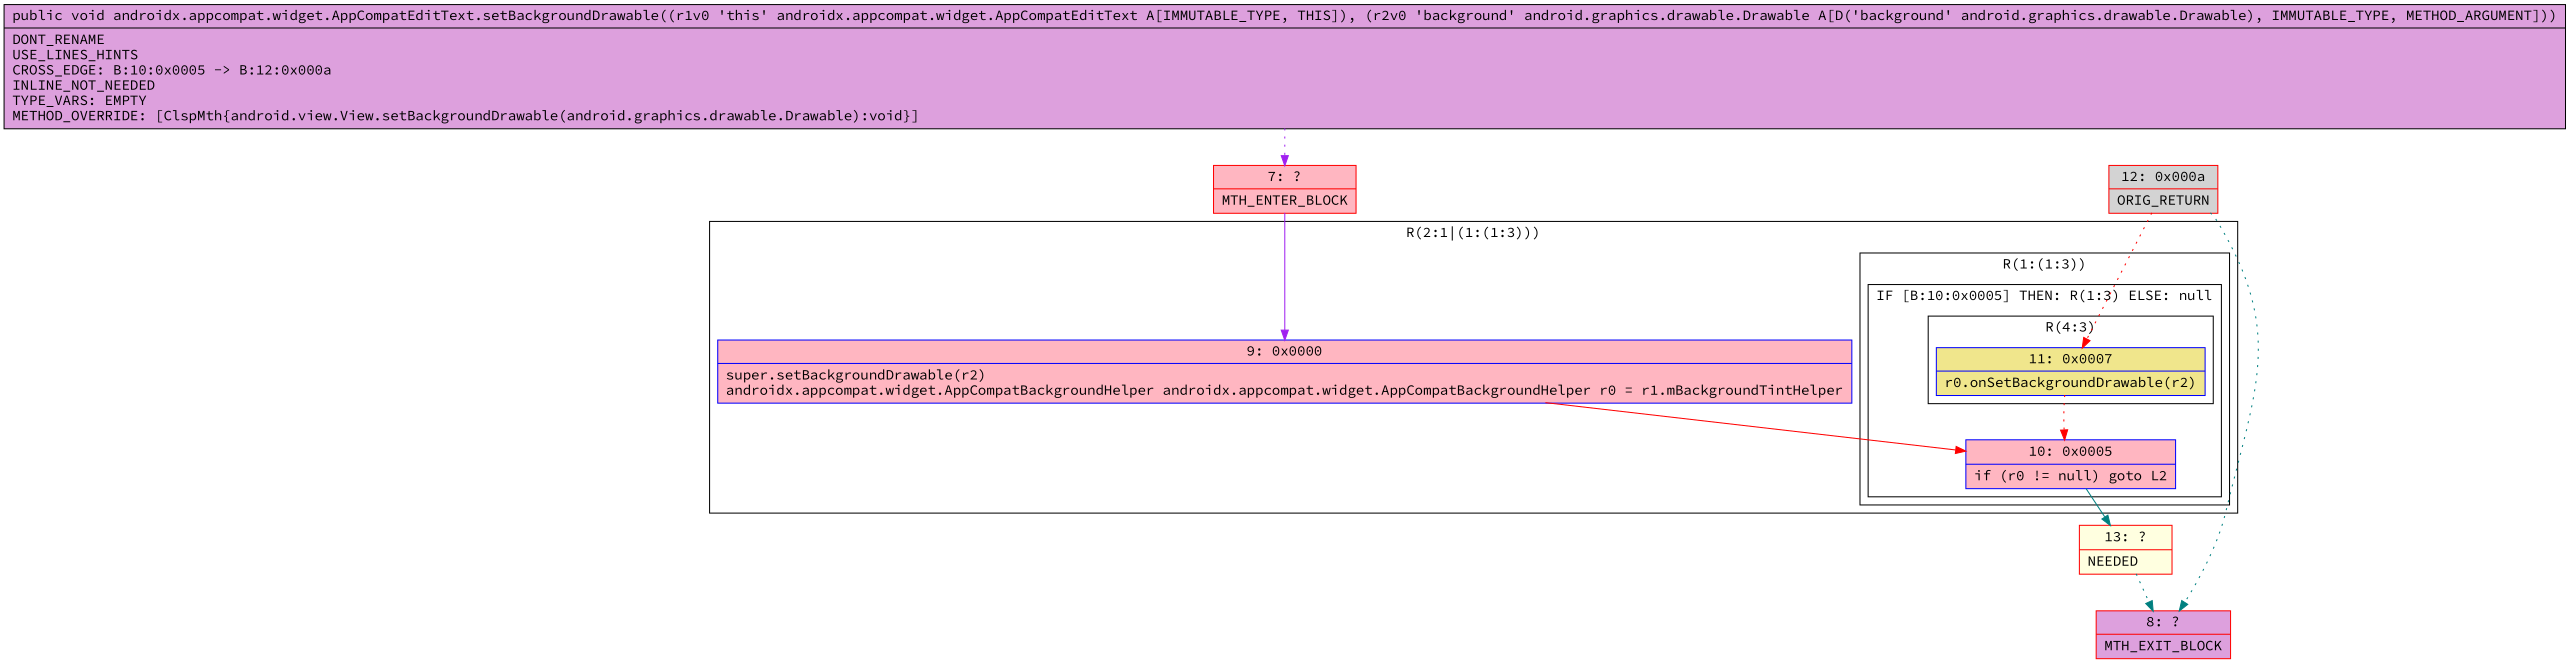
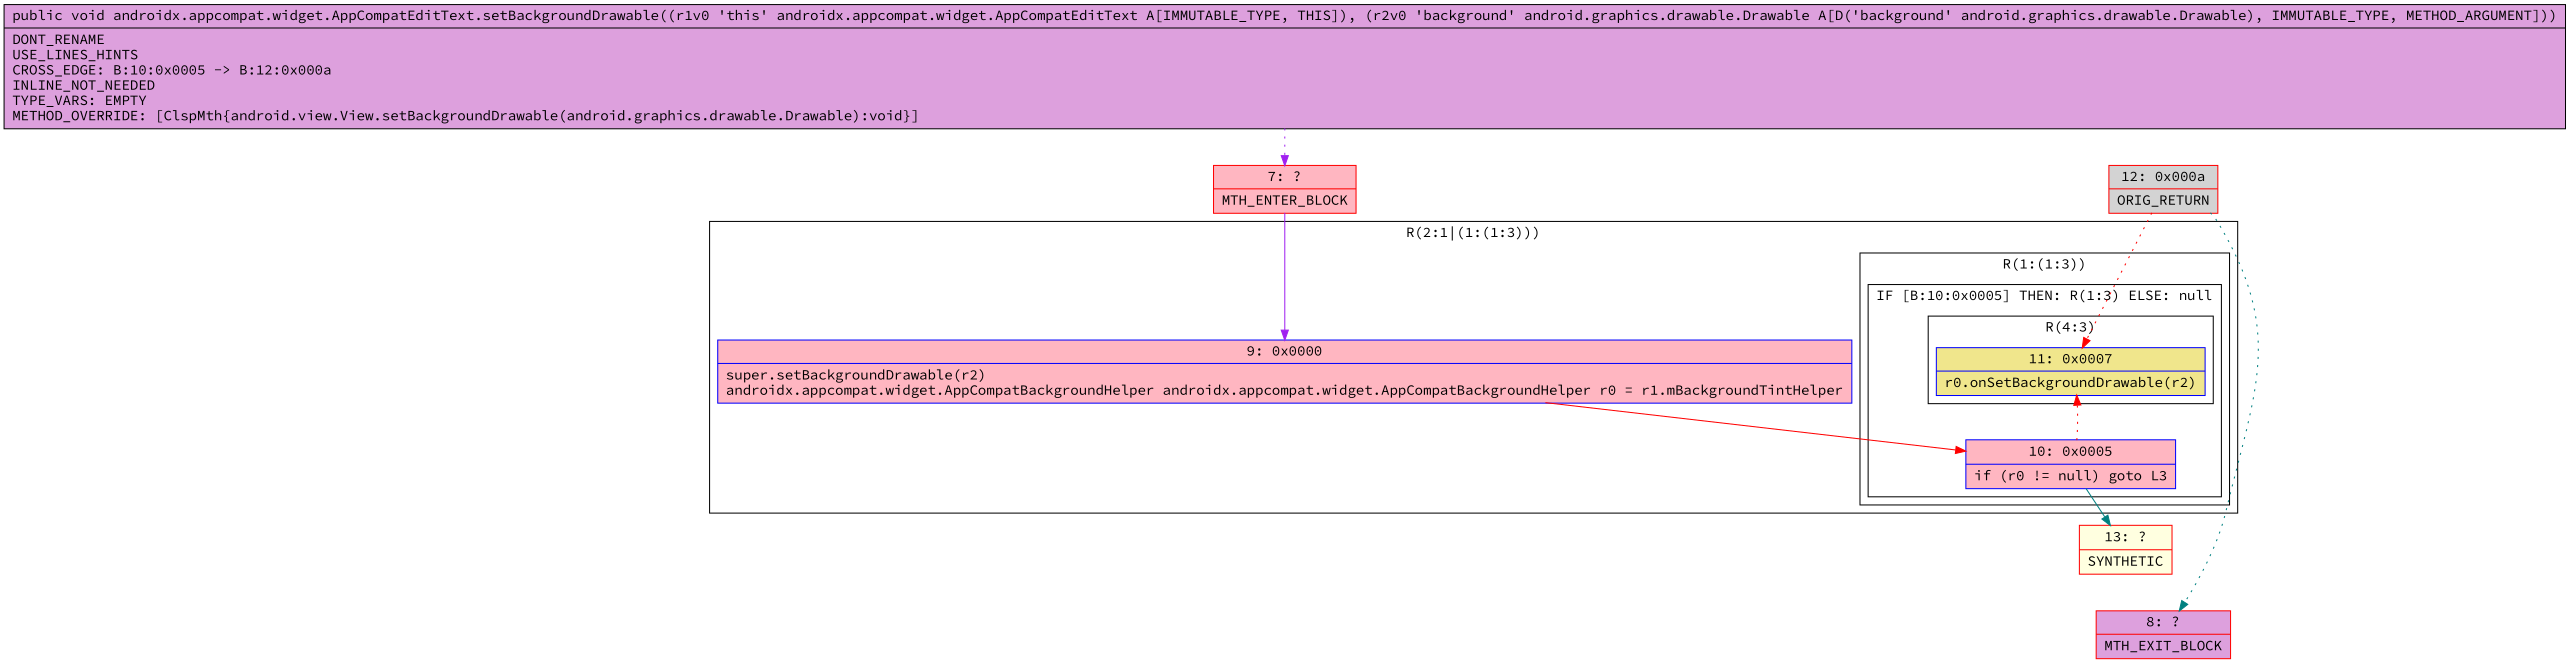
(2064, 412) -> (2078, 423)
(2071, 476) -> (2071, 476)
(2113, 561) -> (2126, 561)
(2143, 588) -> none
